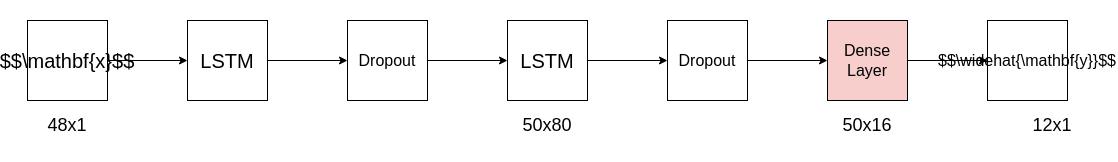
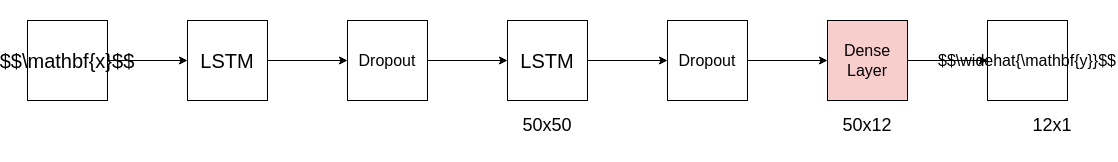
(68, 126) -> none
(548, 126) -> (548, 126)
(868, 126) -> (868, 126)
